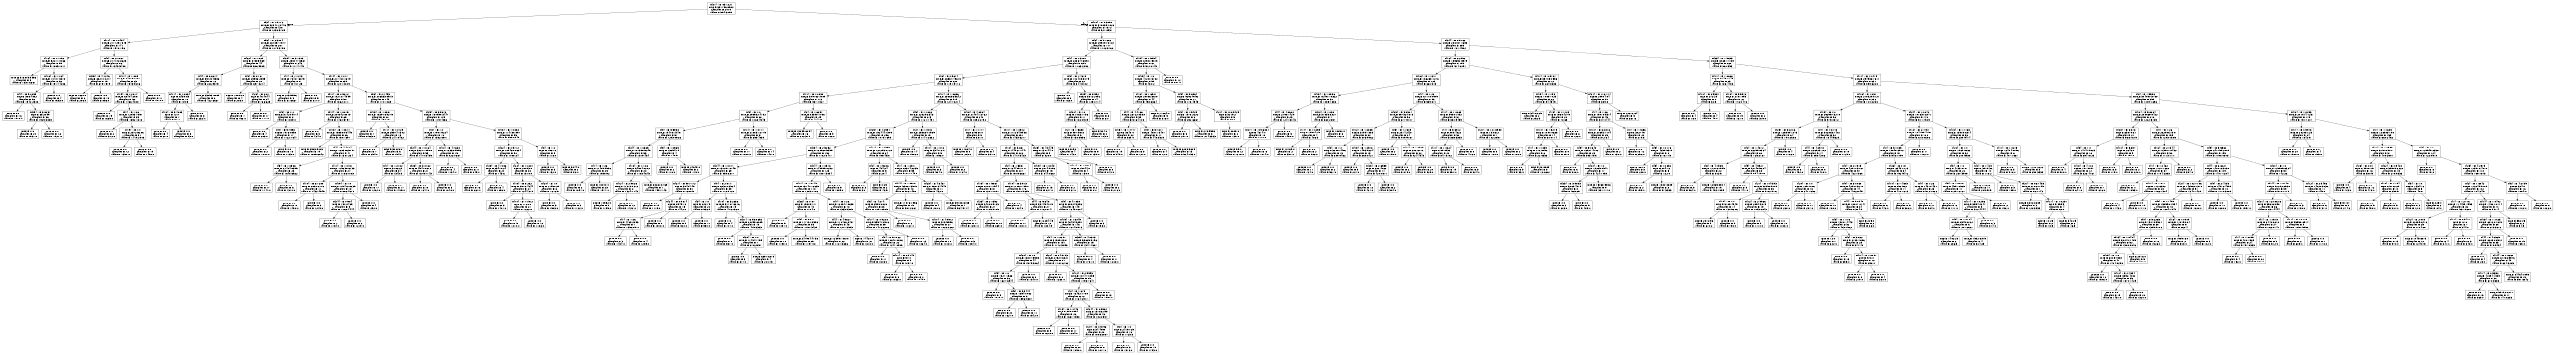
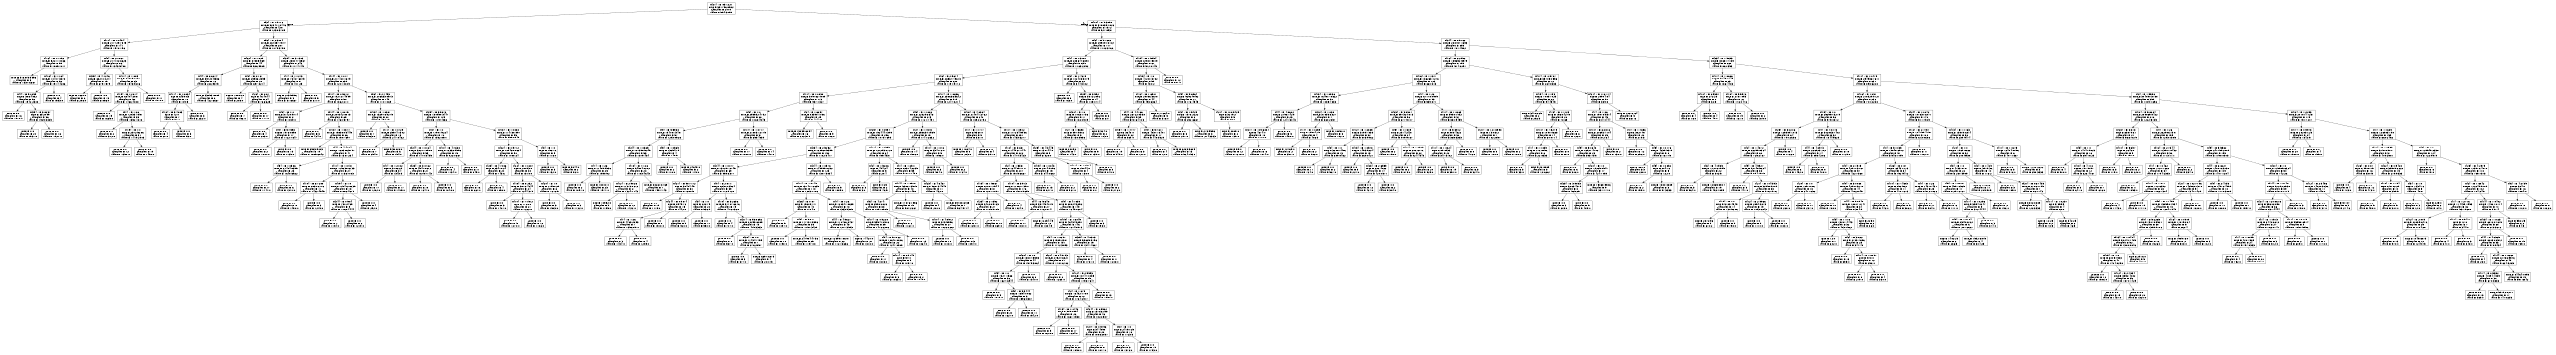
(184, 134) -> (184, 134)
none -> (1848, 214)
